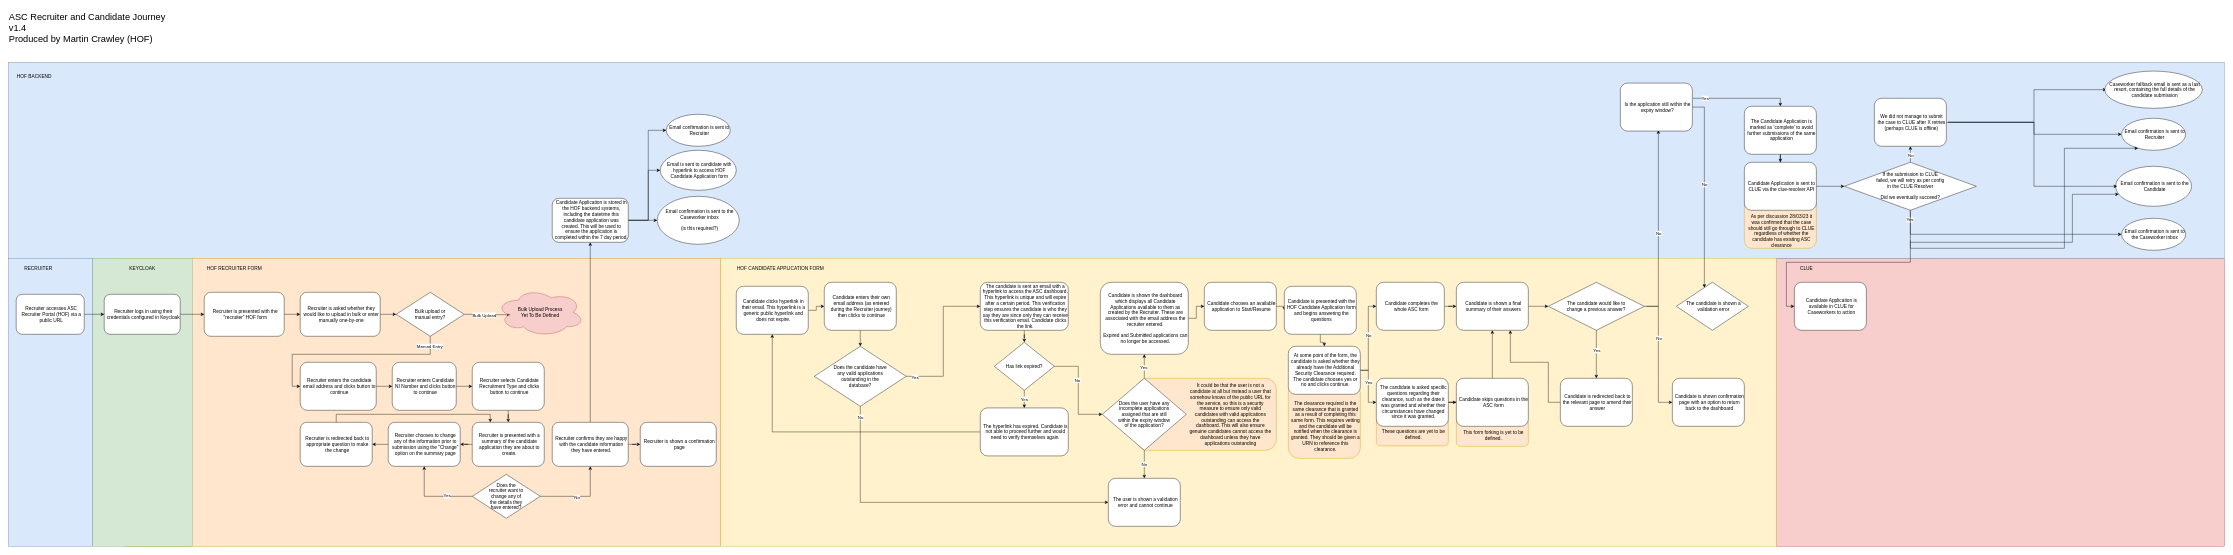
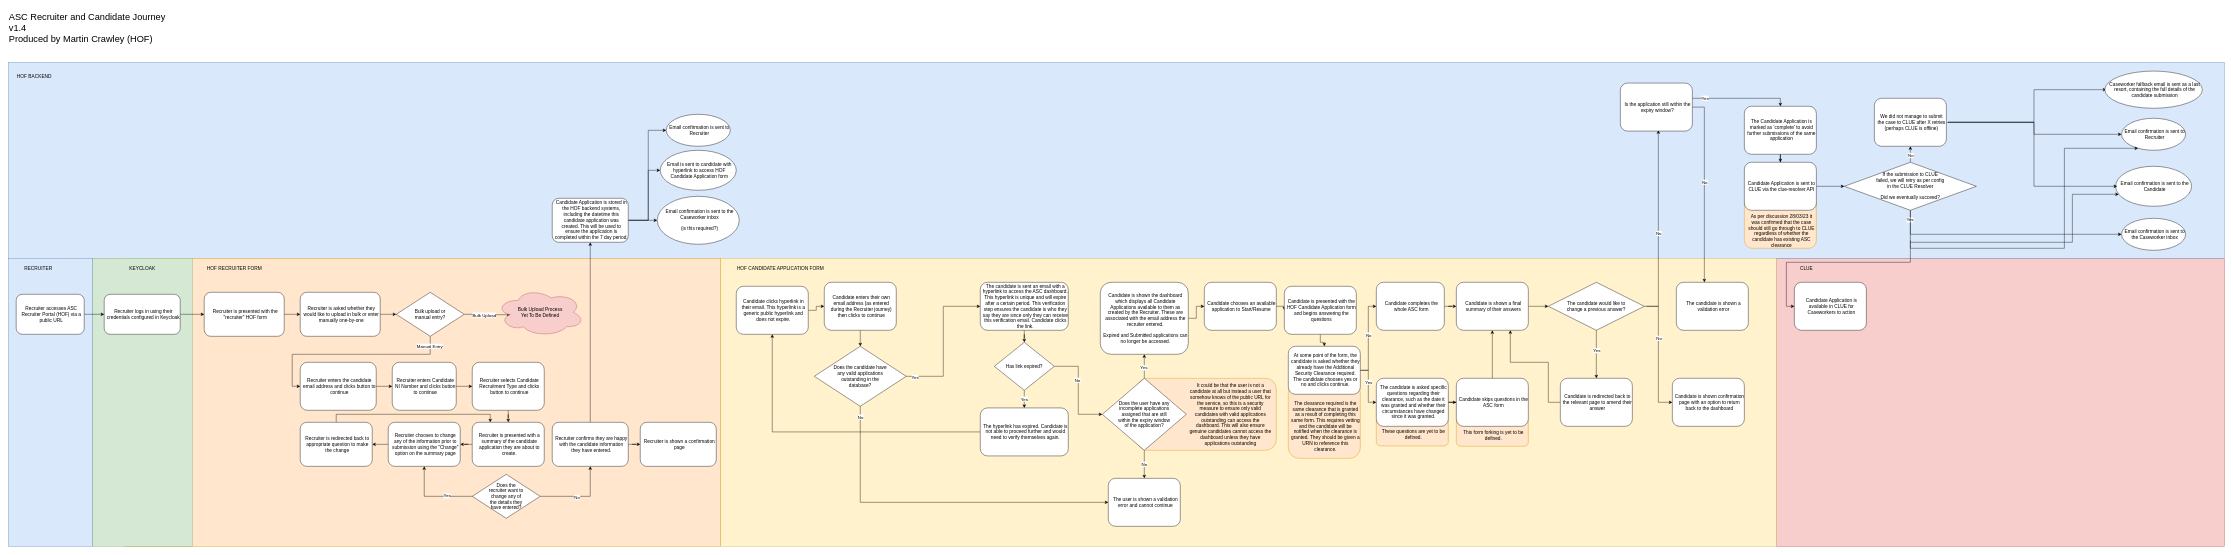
(1712, 306) -> (1712, 306)
